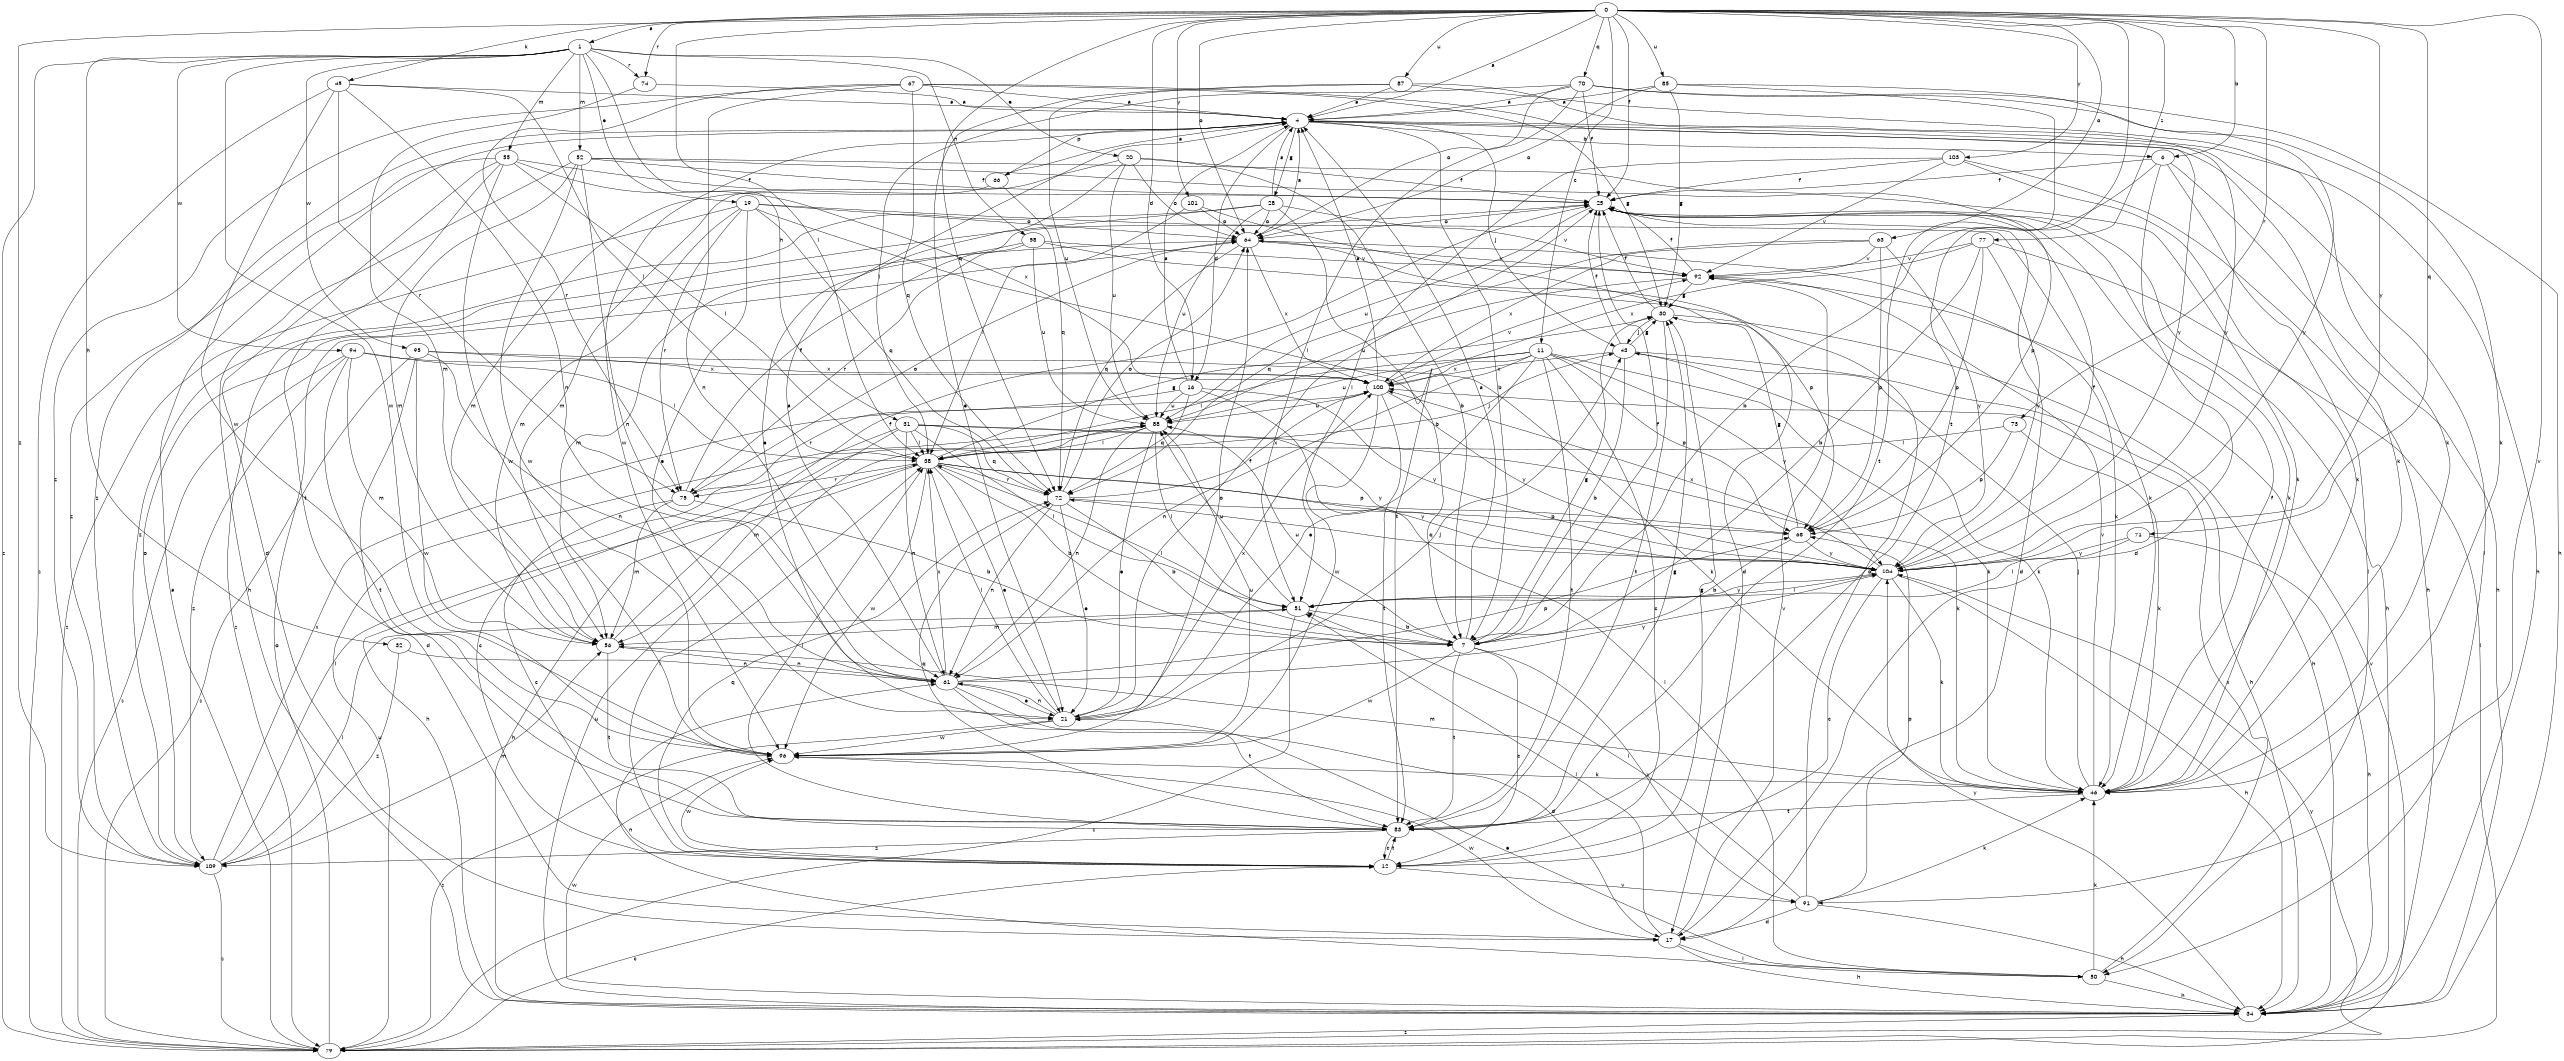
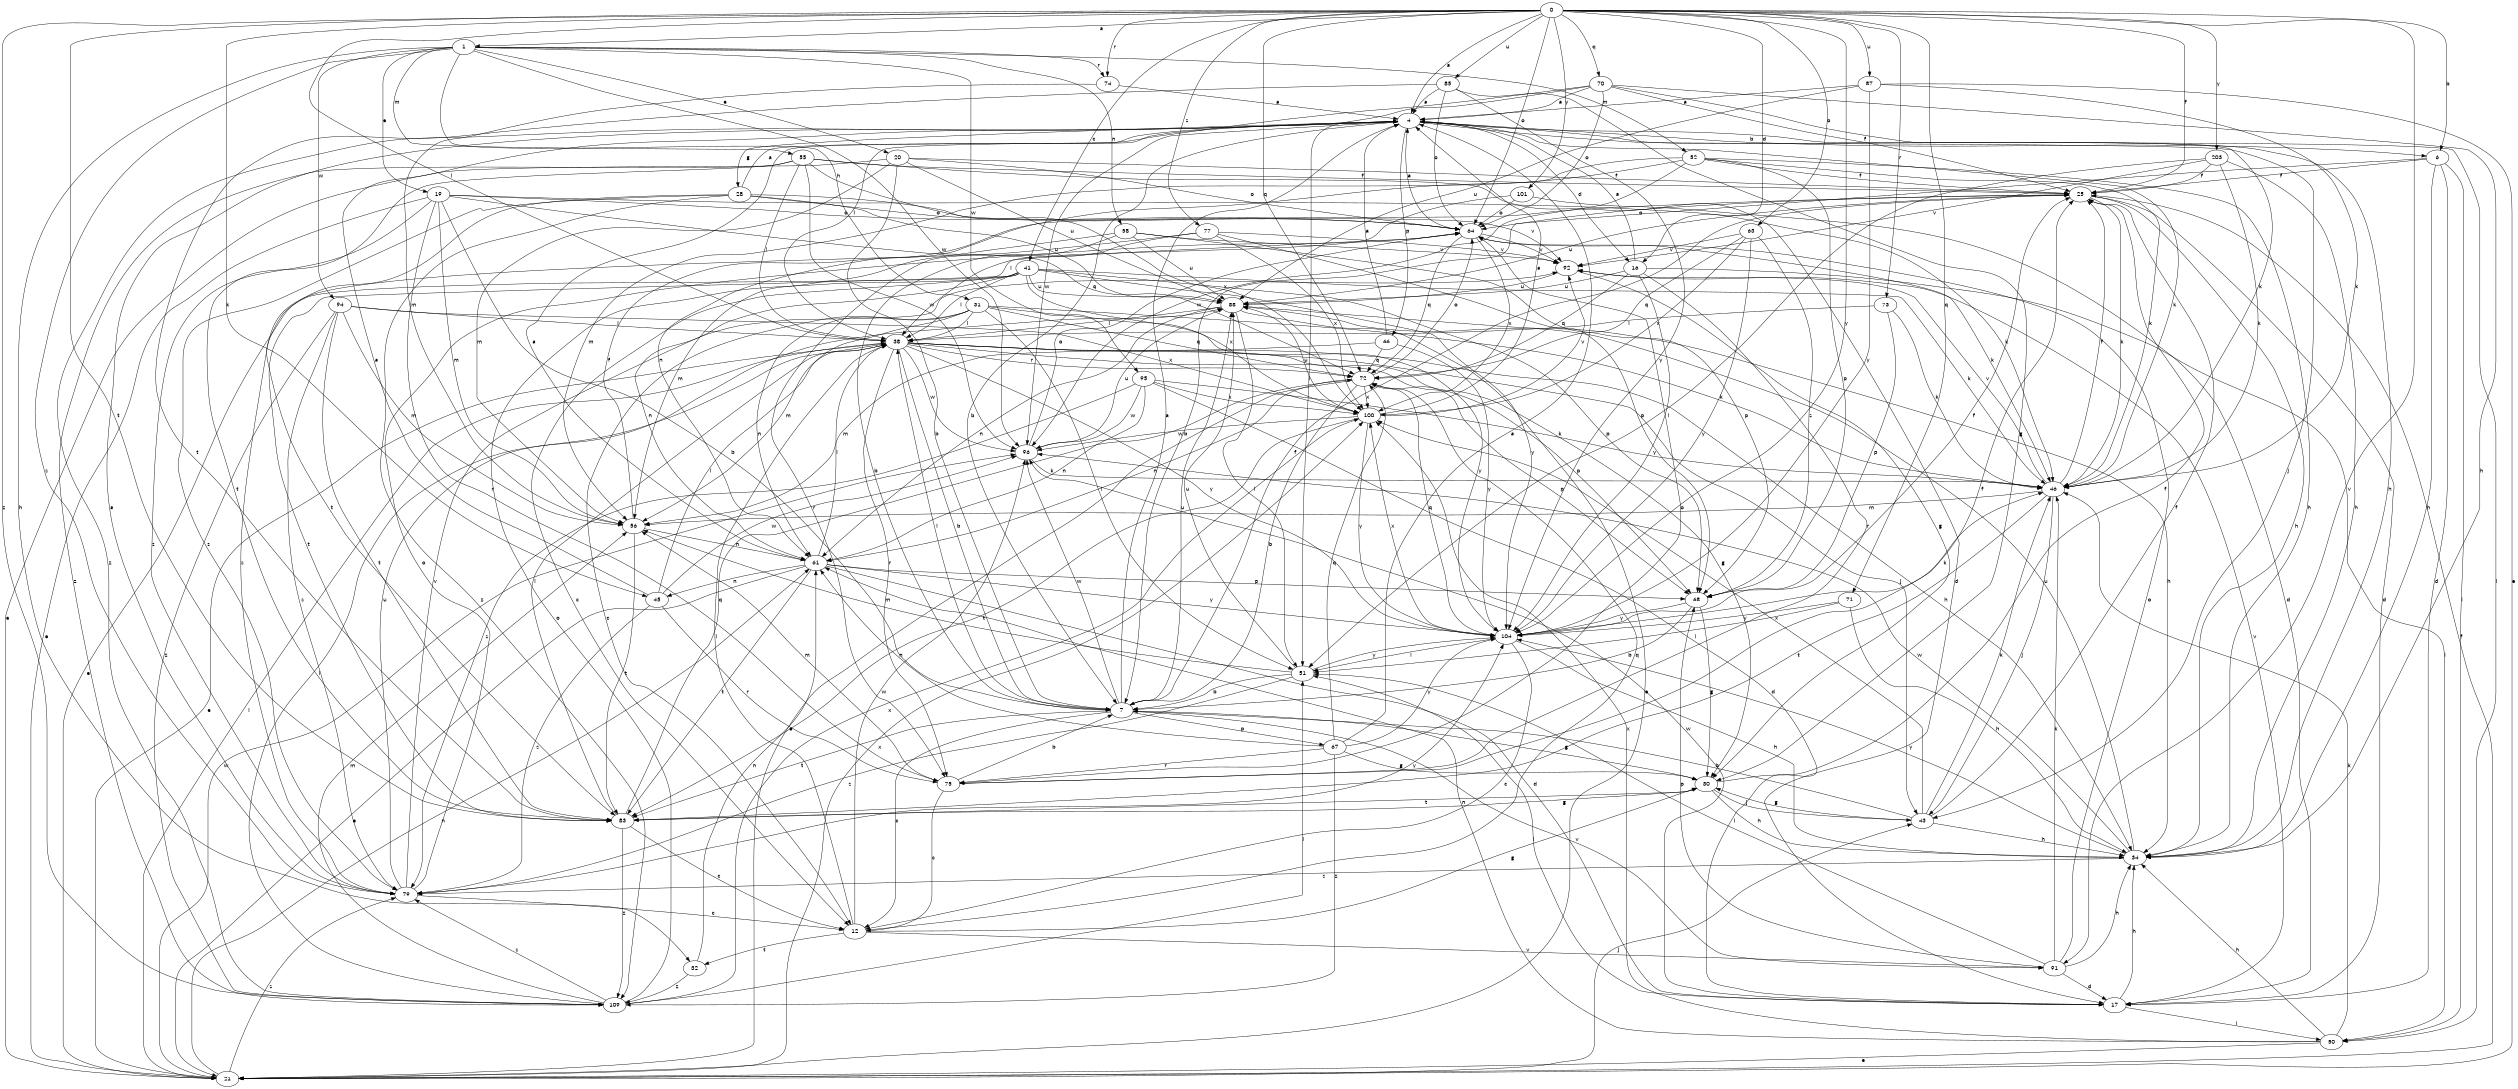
(1954, 158) -> (2217, 158)
(1657, 235) -> none
(1541, 351) -> (1027, 268)
(1880, 388) -> (1811, 416)
(2030, 430) -> (1488, 463)
(575, 455) -> (738, 577)
(939, 572) -> (837, 452)
(2481, 646) -> (243, 563)
none -> (1226, 728)
(1391, 850) -> (775, 944)
